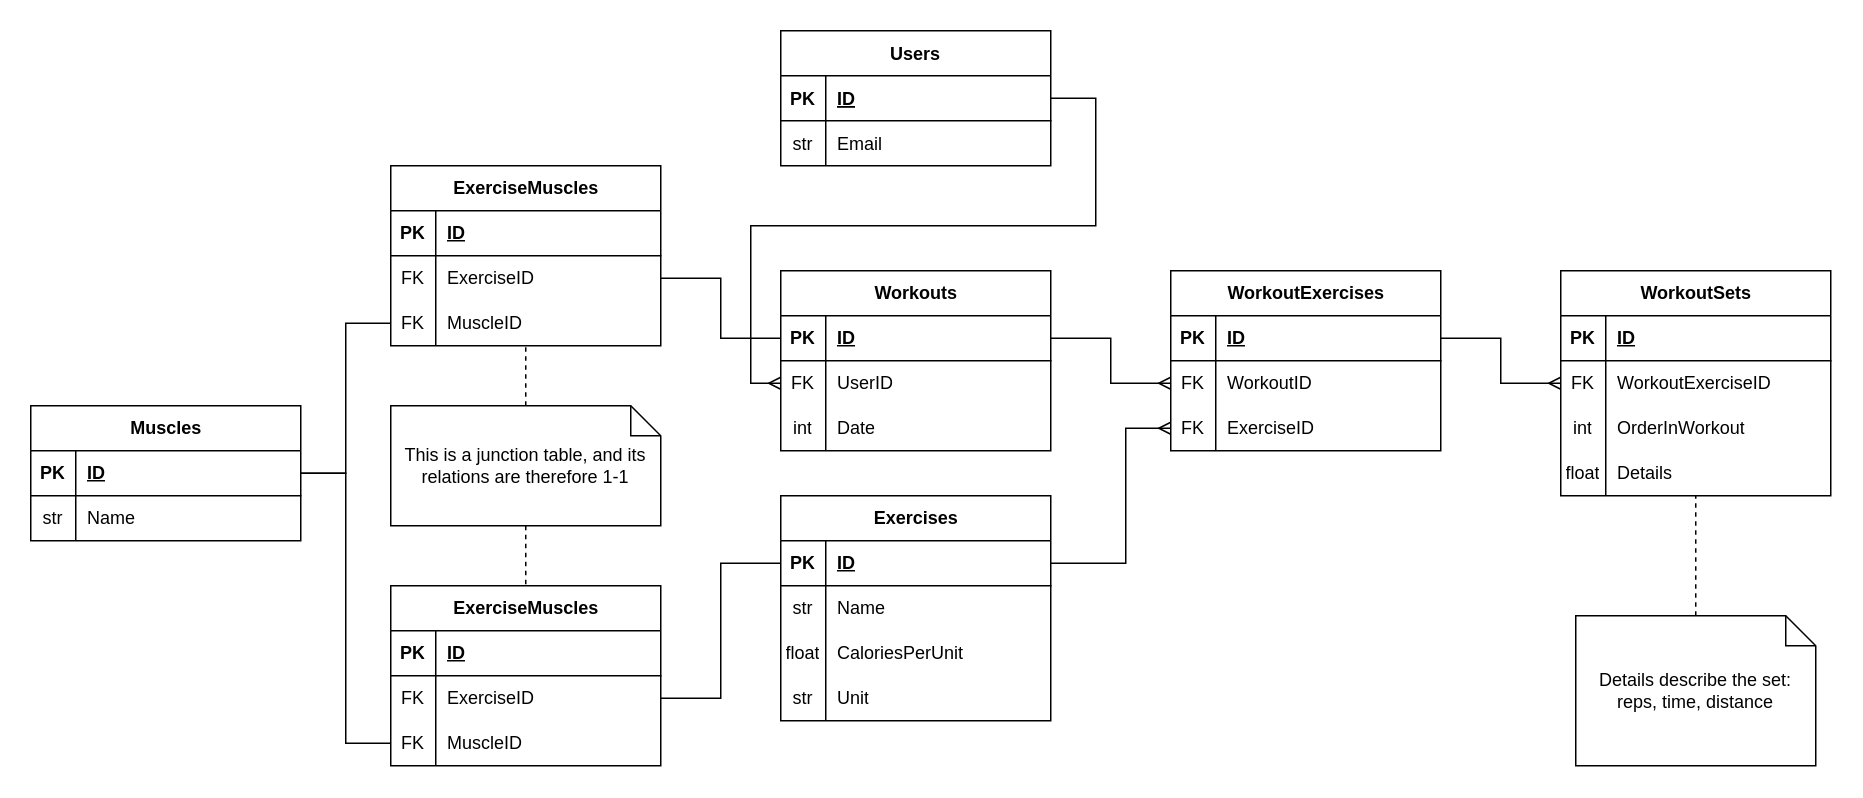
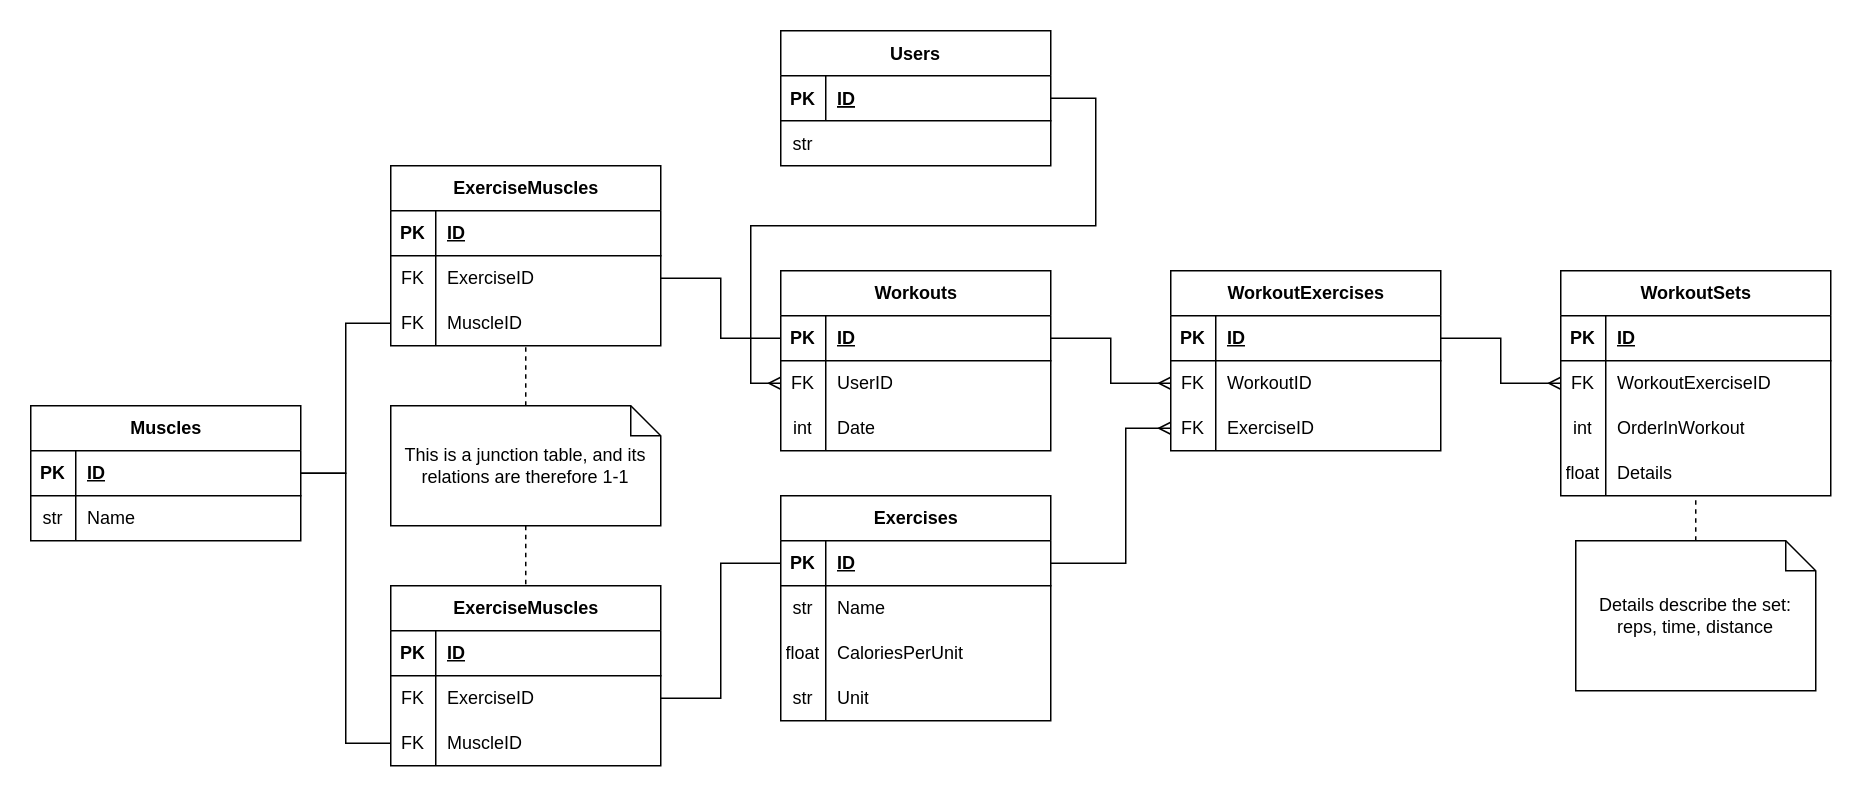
(938, 143) -> none
(1696, 691) -> (1696, 616)
